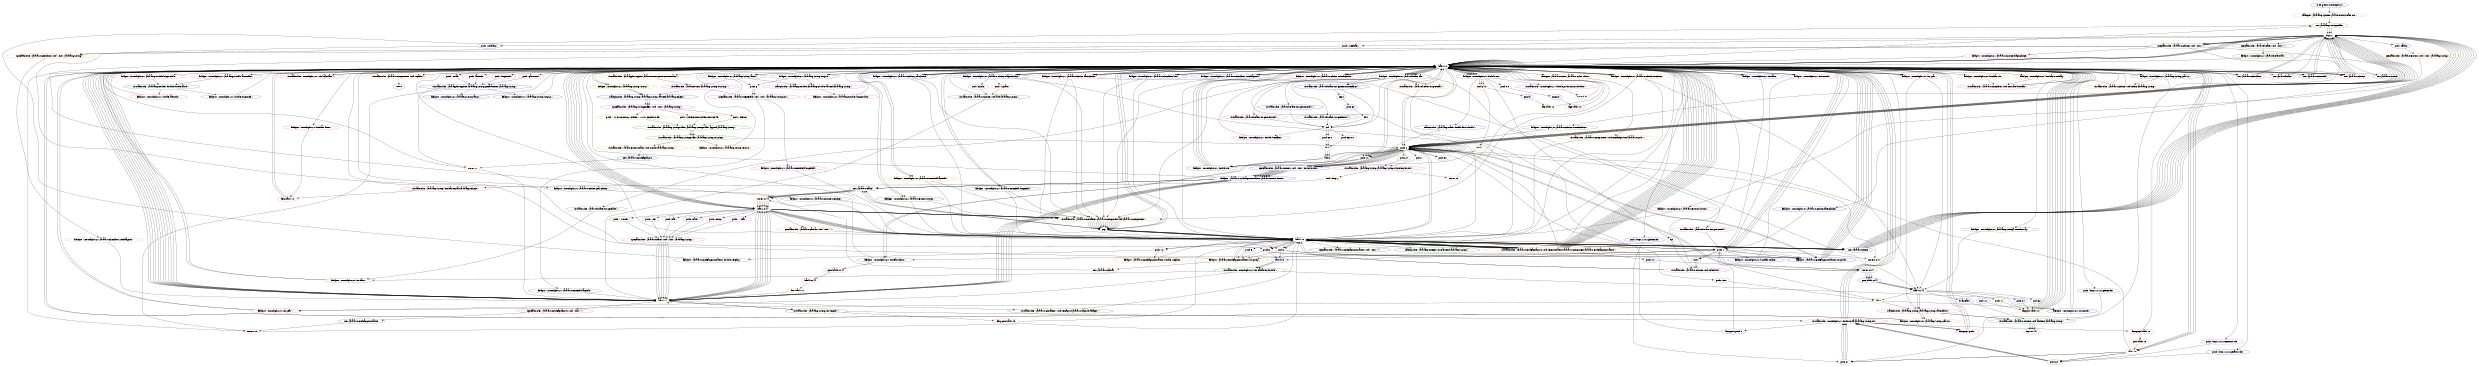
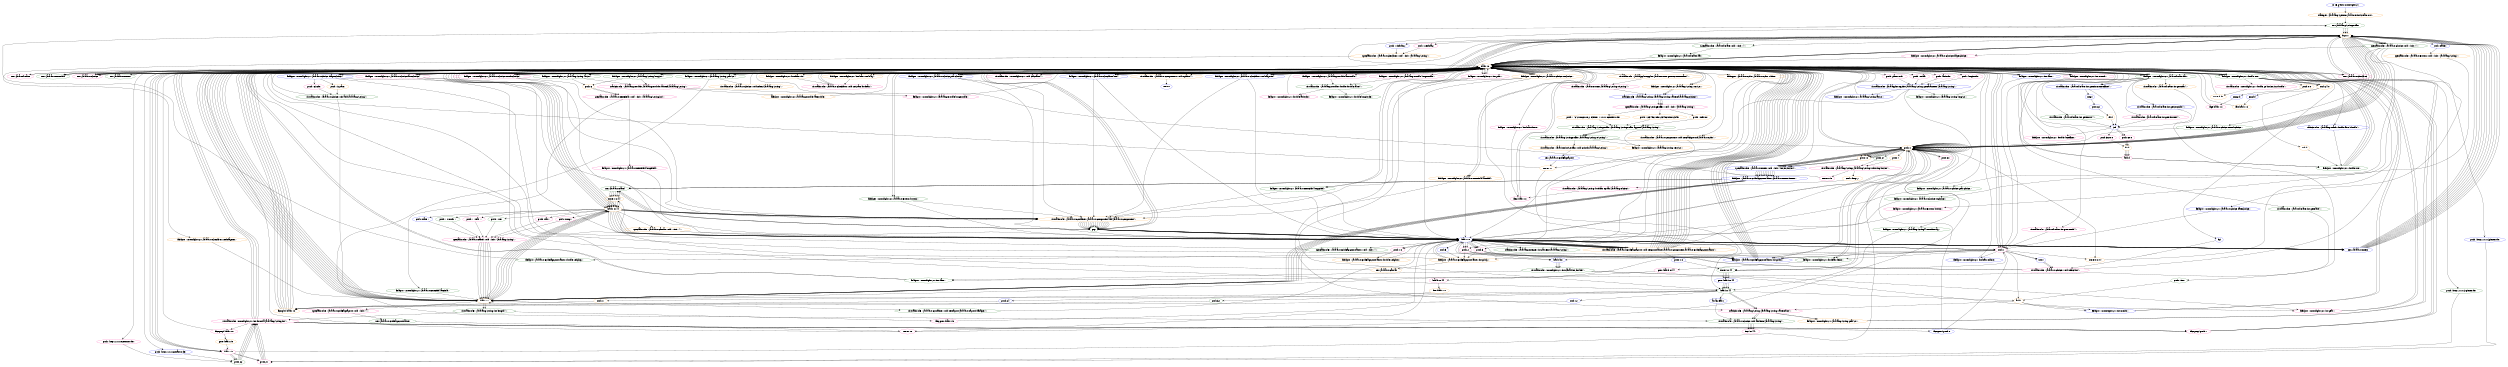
none -> (798, 97)
none -> (1649, 296)
